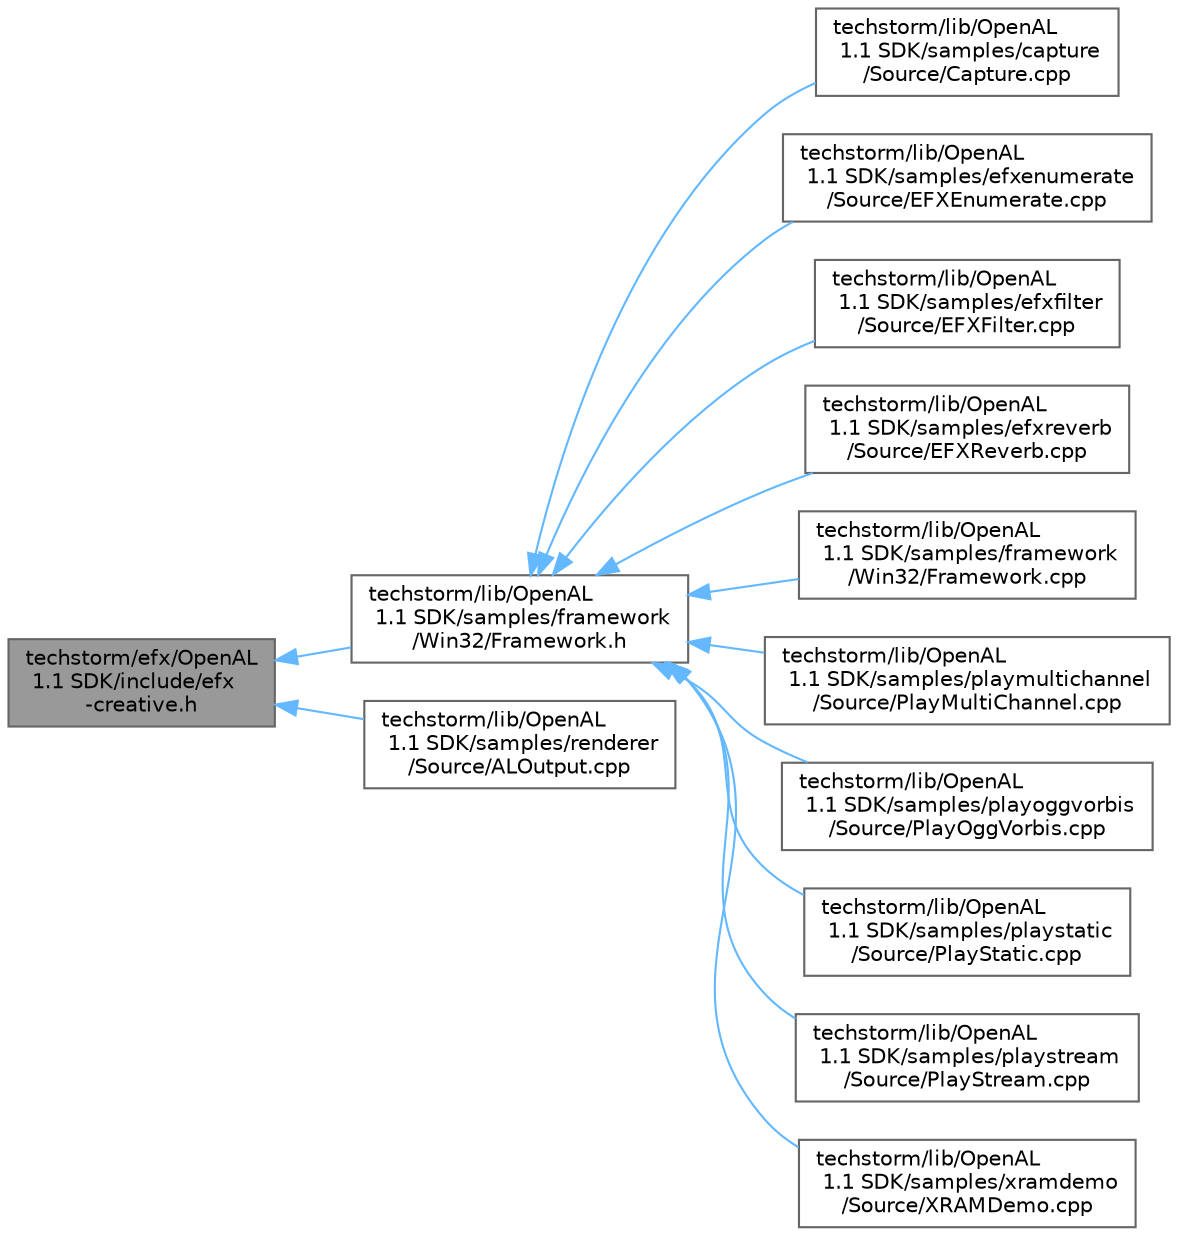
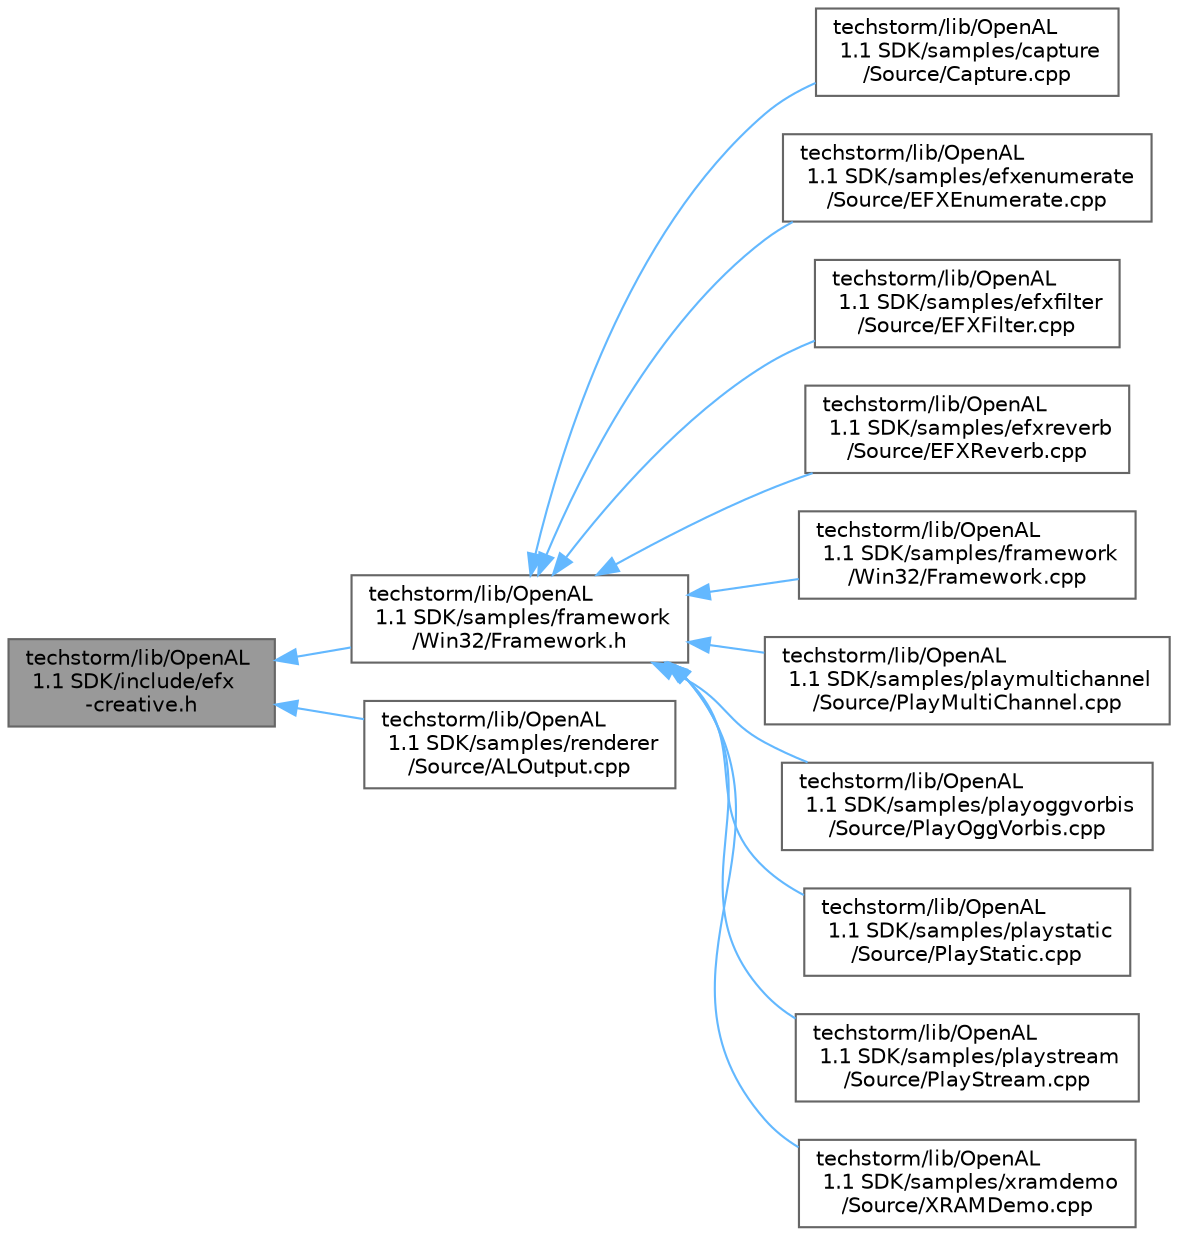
(142, 683) -> (142, 683)
